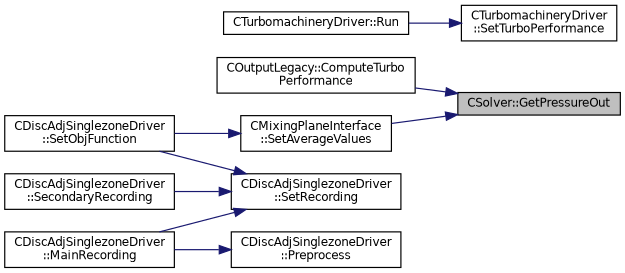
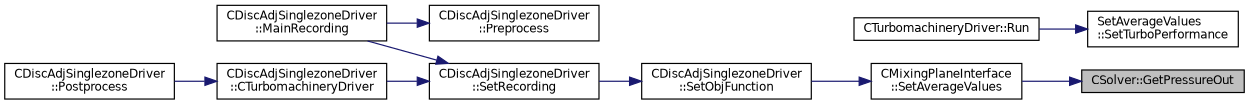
(539, 23) -> (1163, 29)
(316, 75) -> none
none -> (90, 81)
(197, 161) -> (614, 81)
(90, 192) -> (302, 81)
